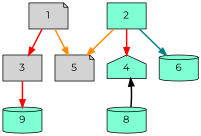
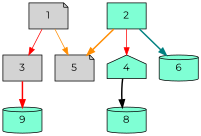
(127, 38) -> (127, 38)
(37, 39) -> (37, 39)
(60, 39) -> (60, 39)
(131, 97) -> (122, 89)
